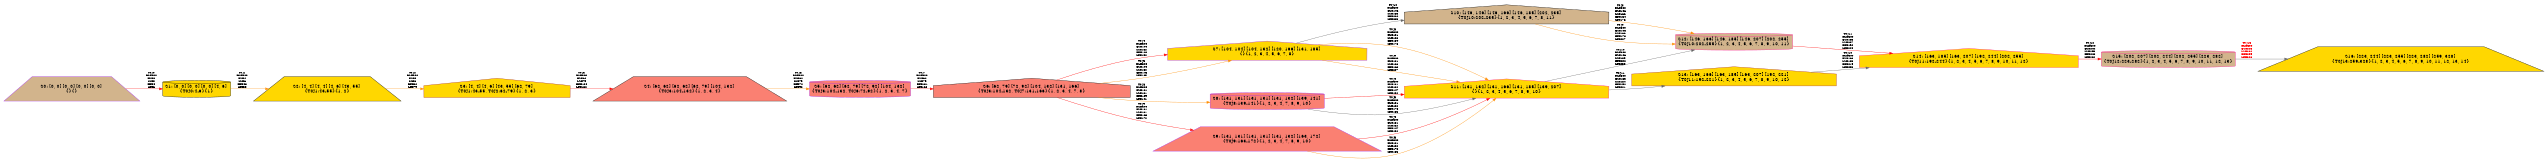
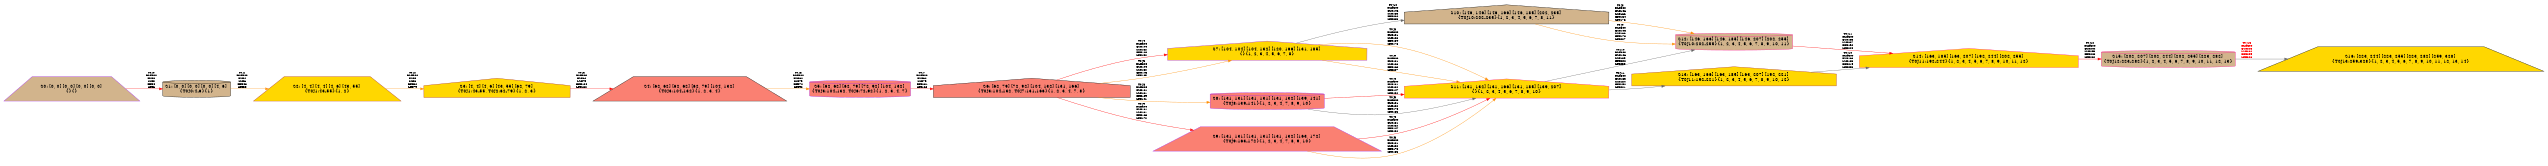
(197, 89) -> (197, 89)
(327, 89) -> (327, 89)
